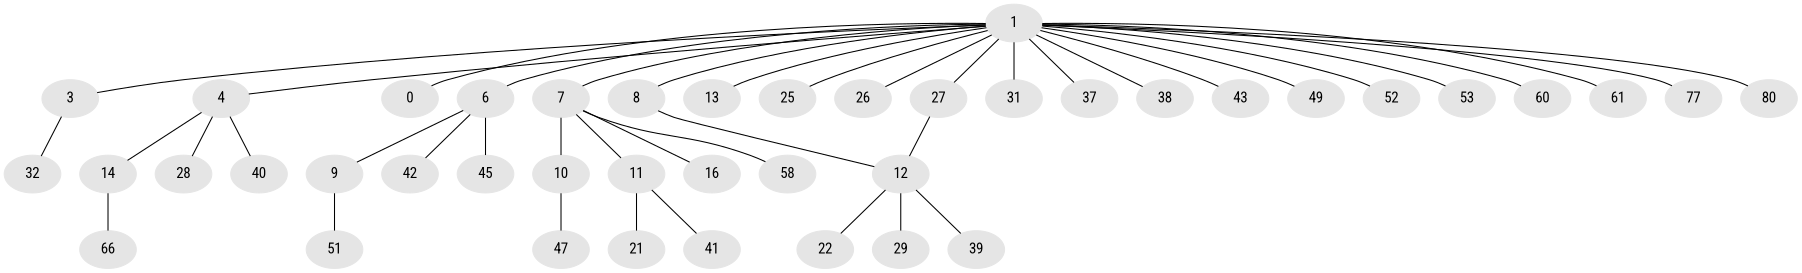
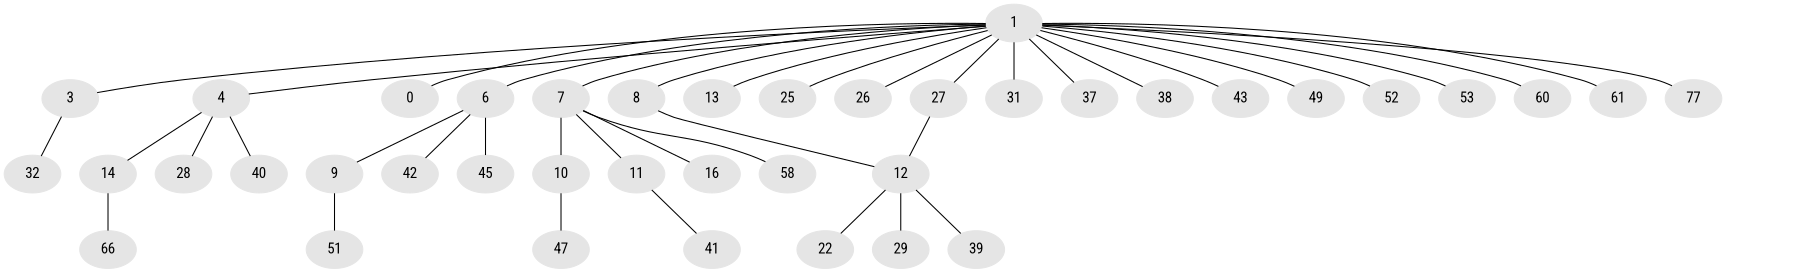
(1769, 99) -> none
(637, 250) -> none
